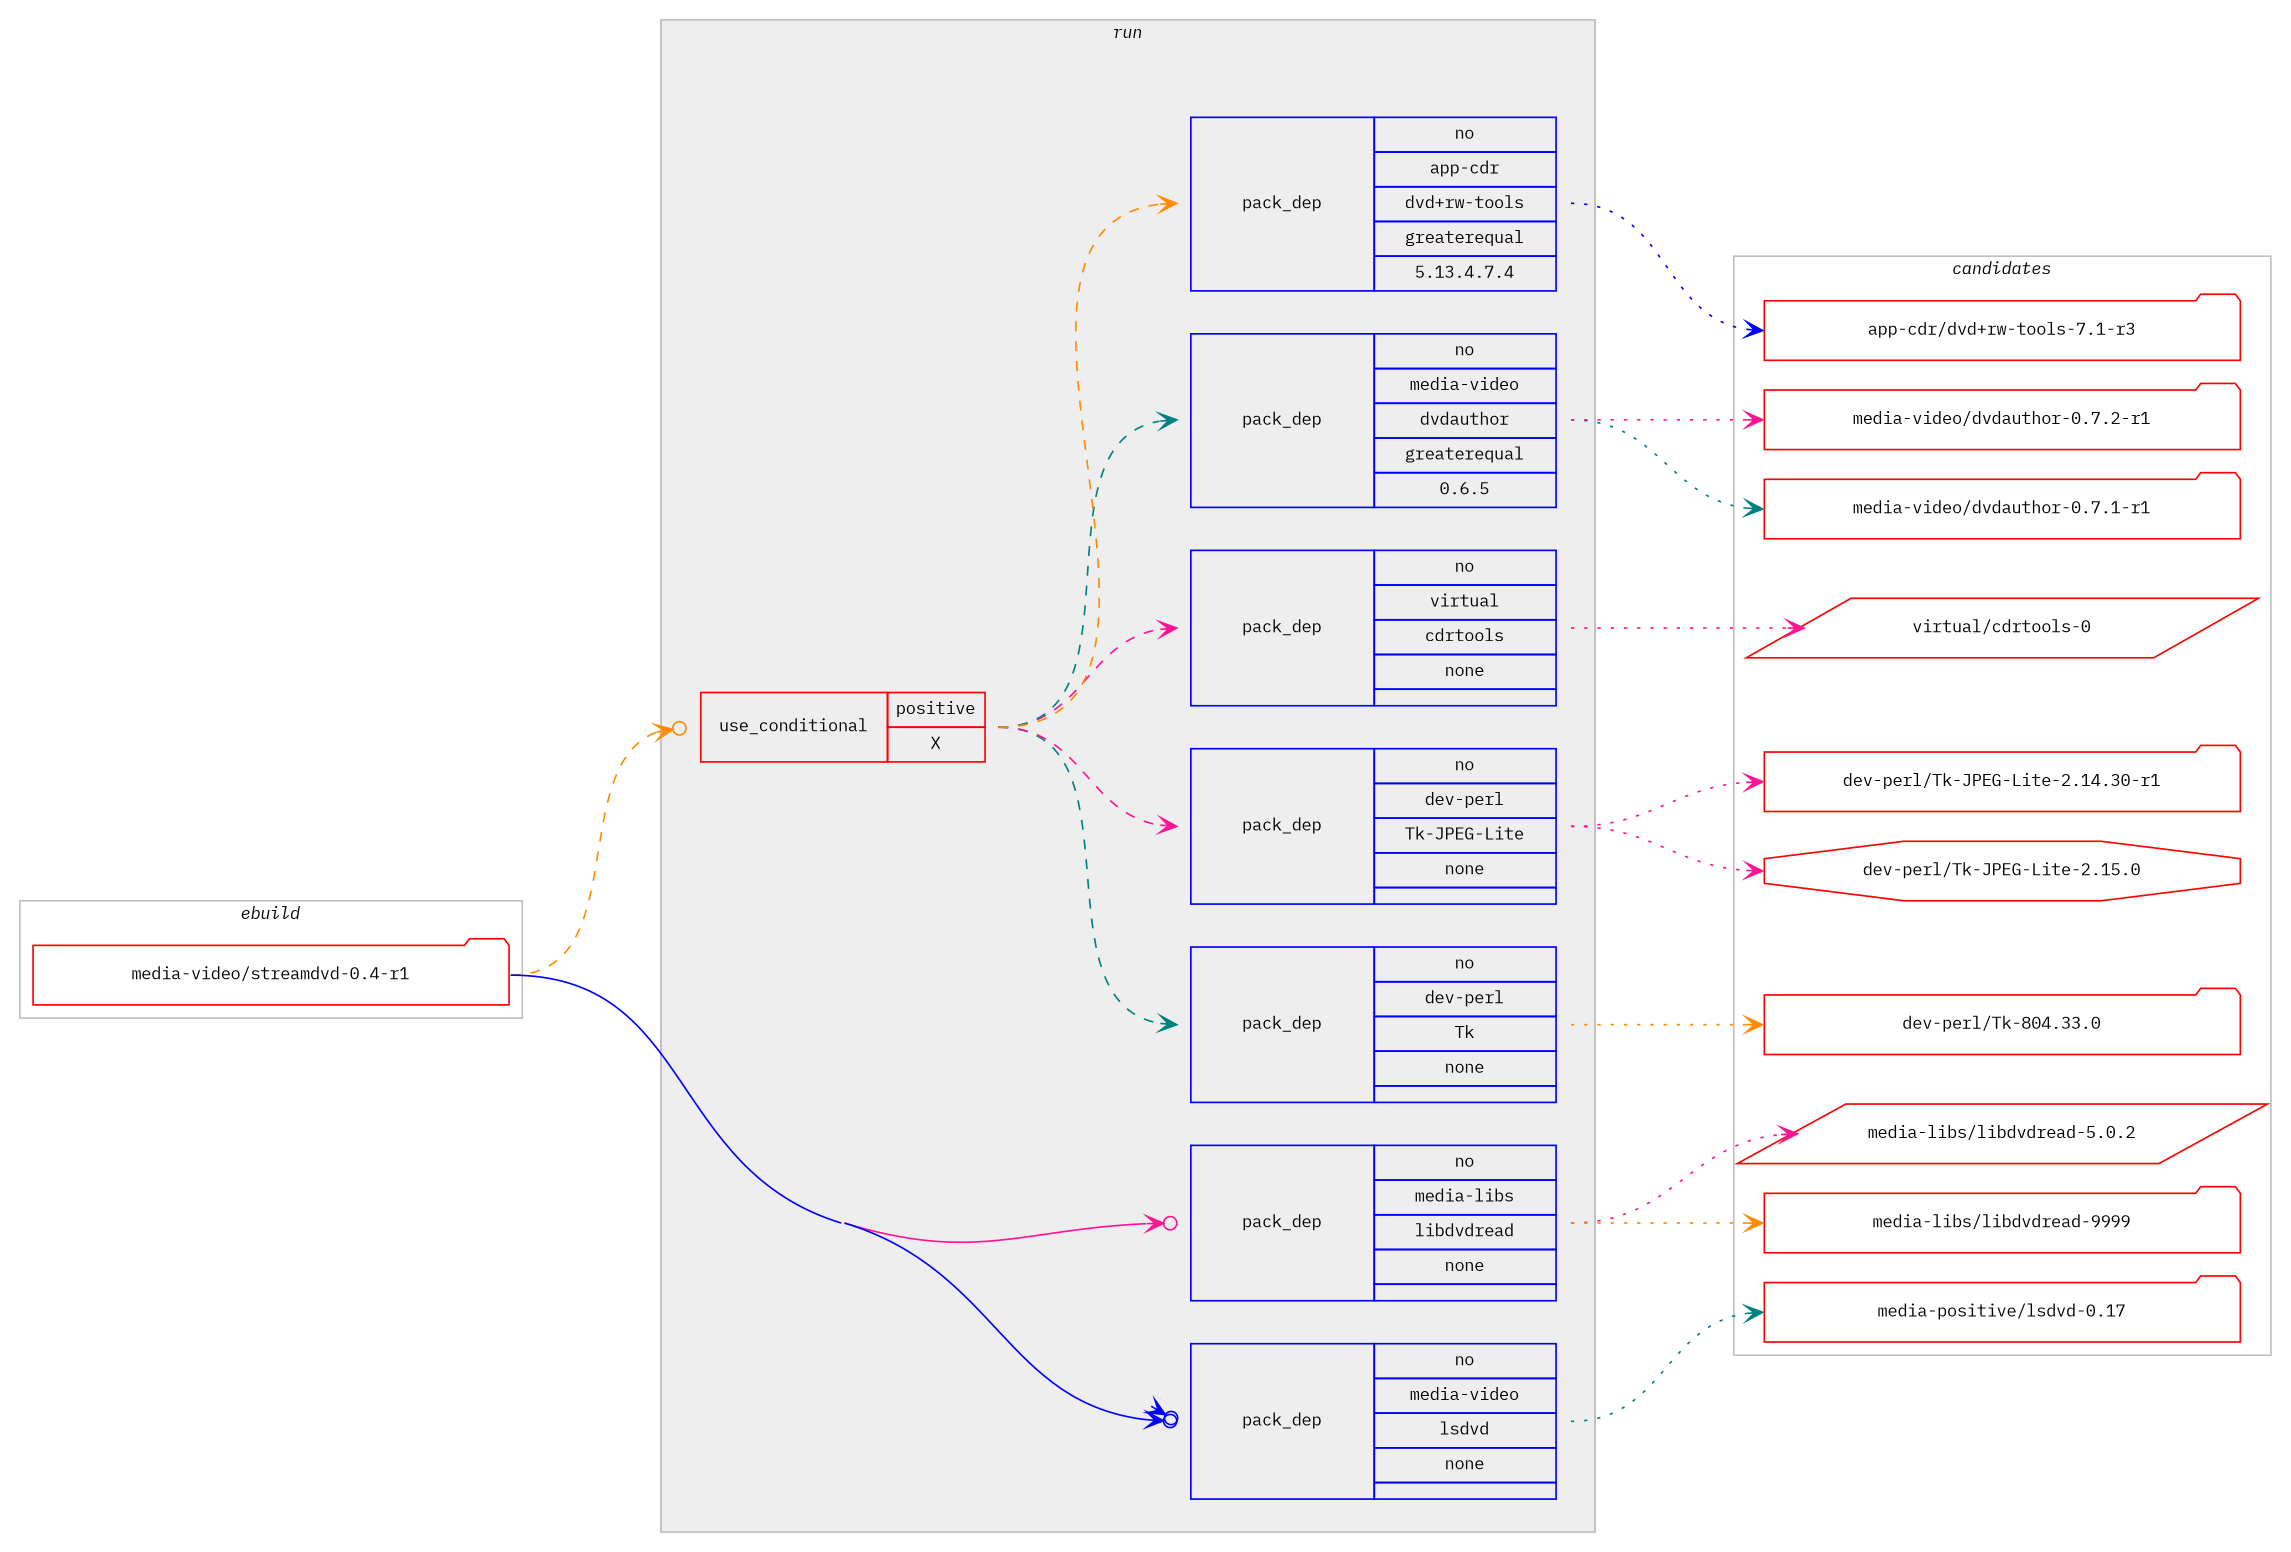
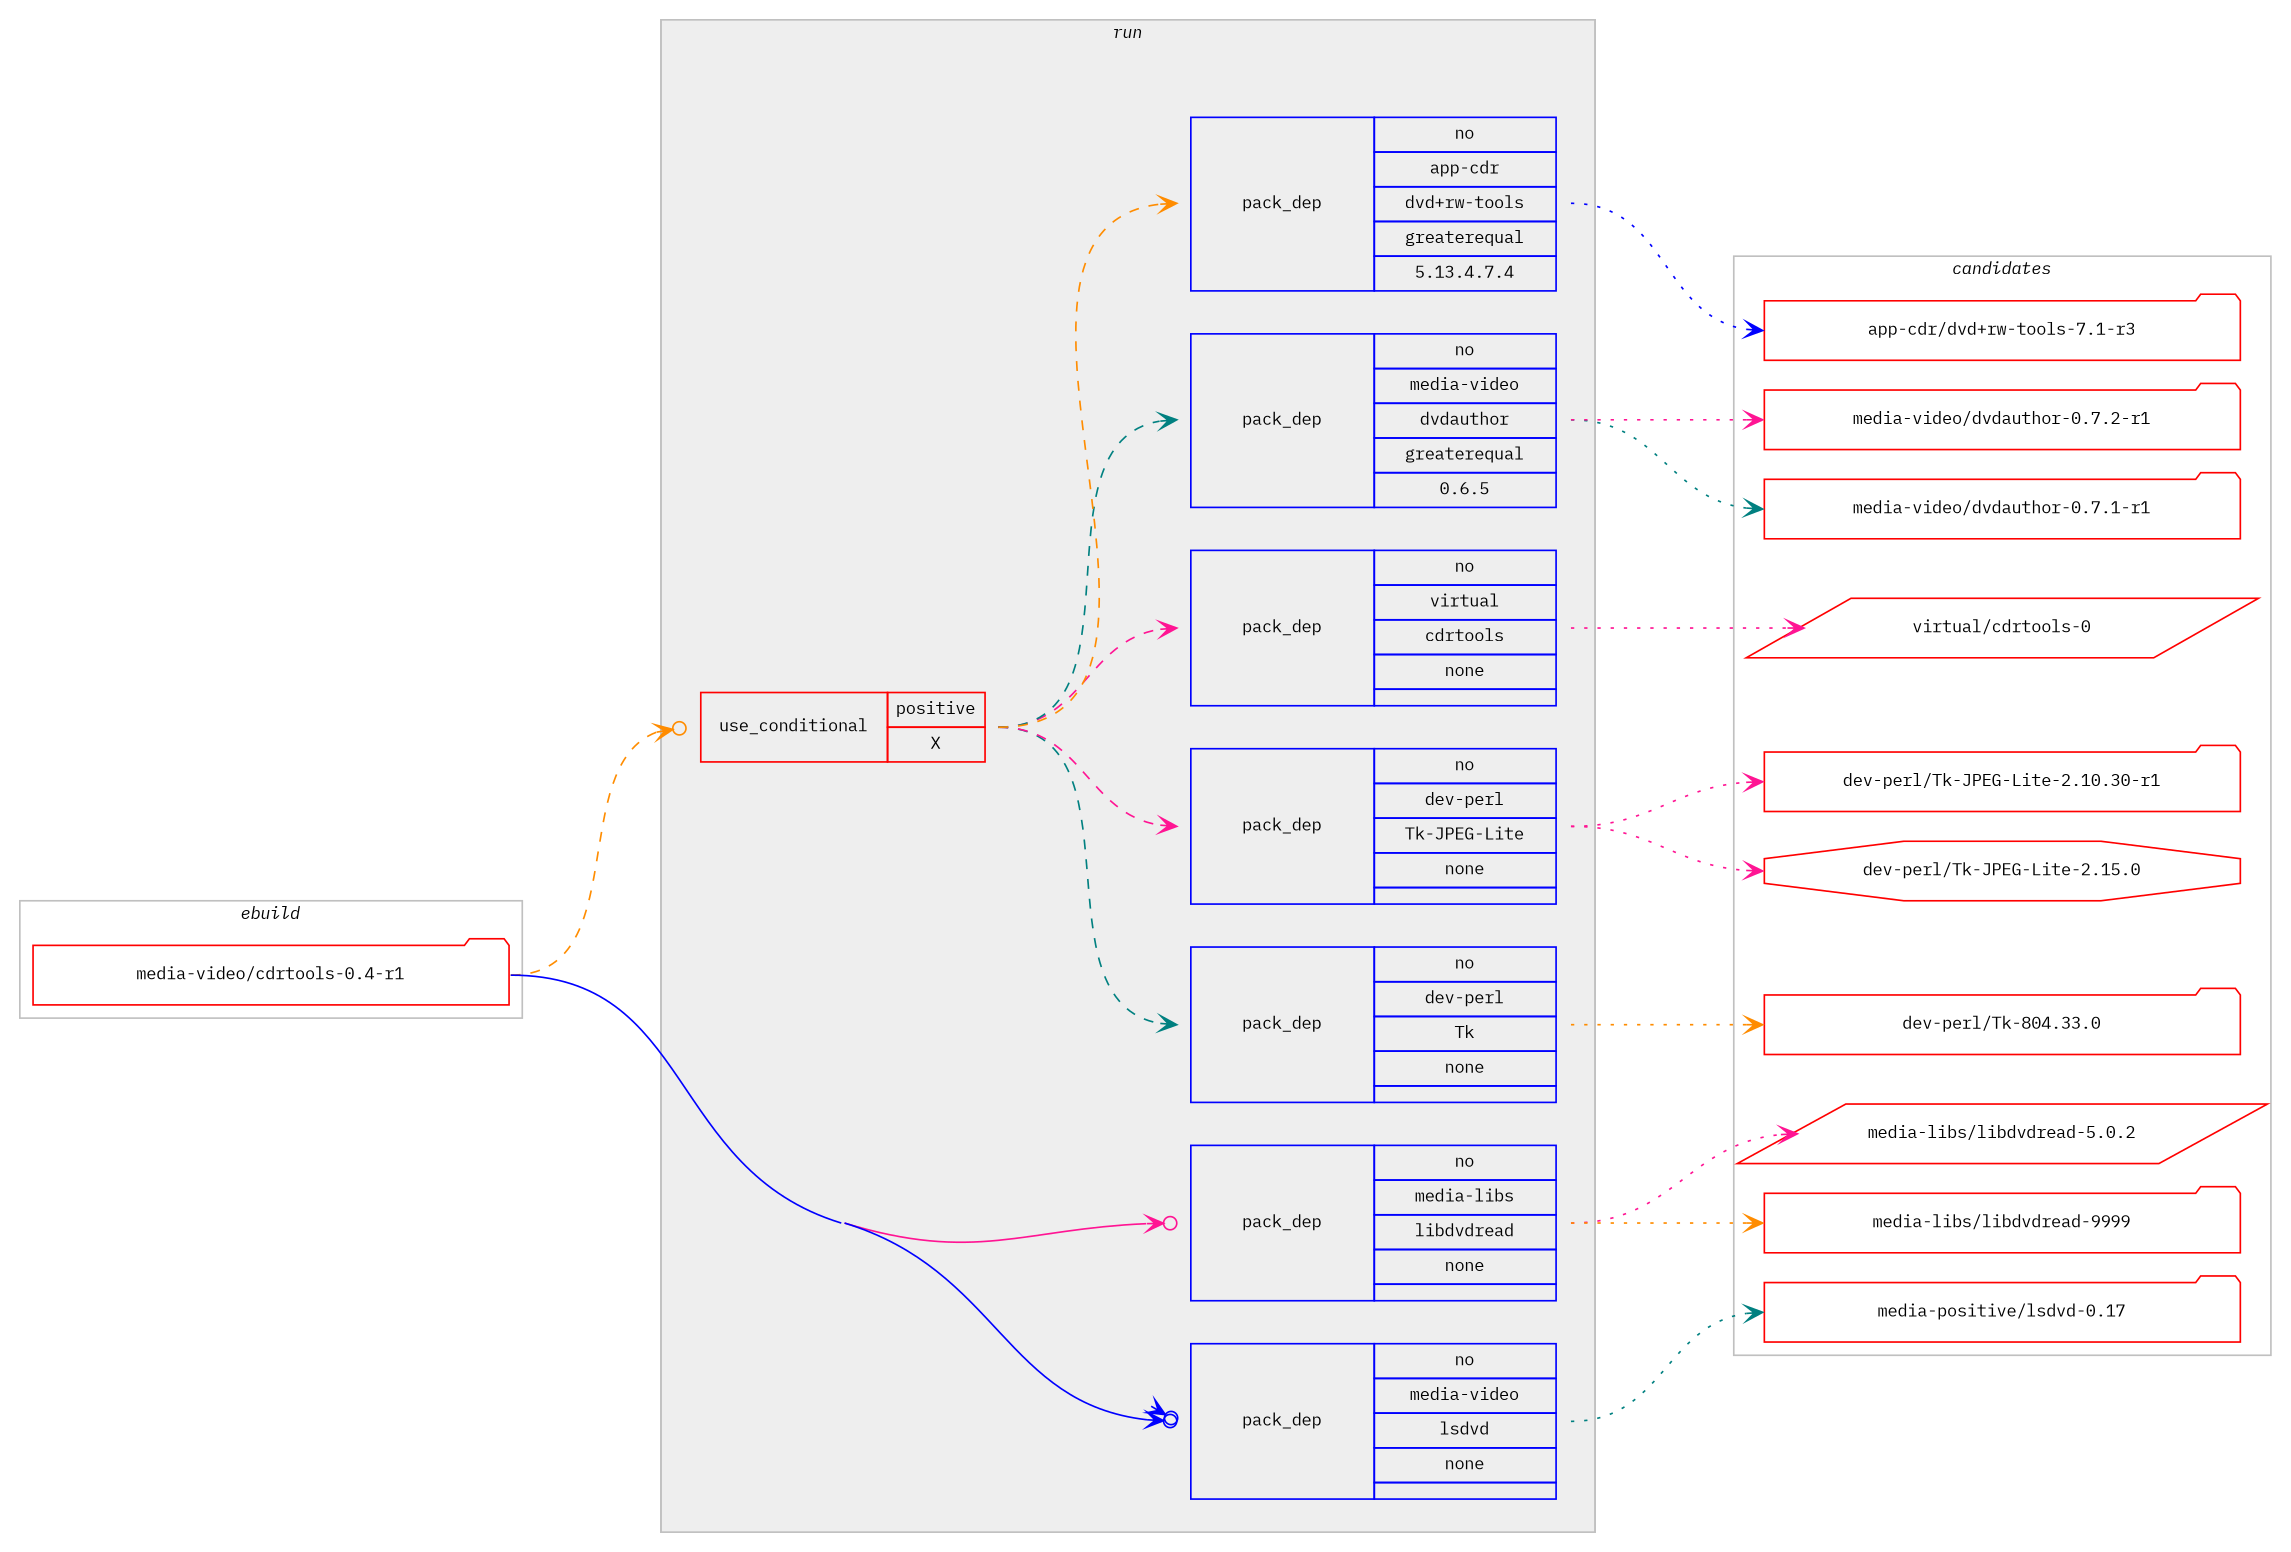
(2002, 782) -> (2002, 782)
(271, 975) -> (271, 975)
